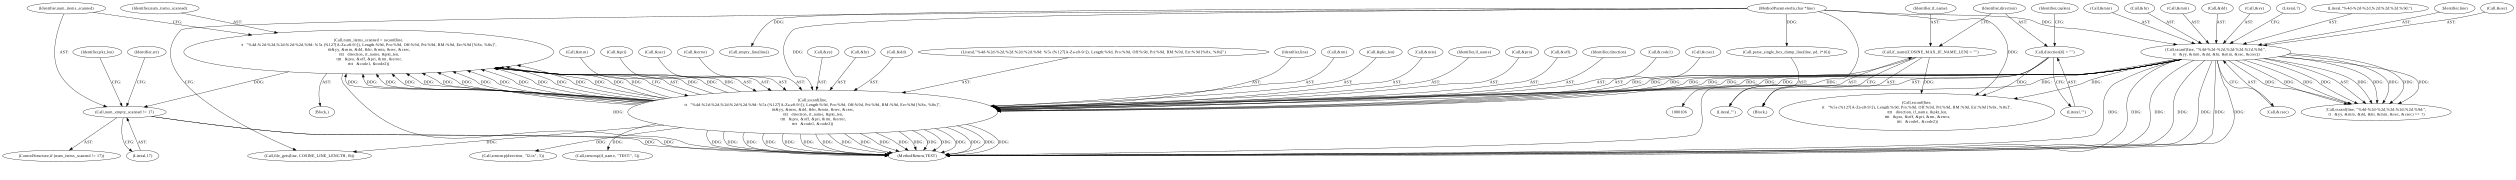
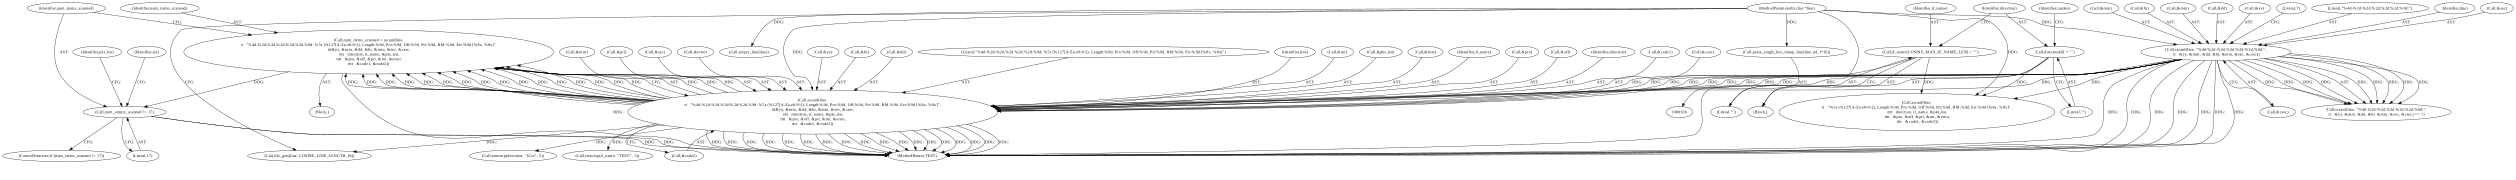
(89, 142) -> (89, 142)
none -> (684, 156)
